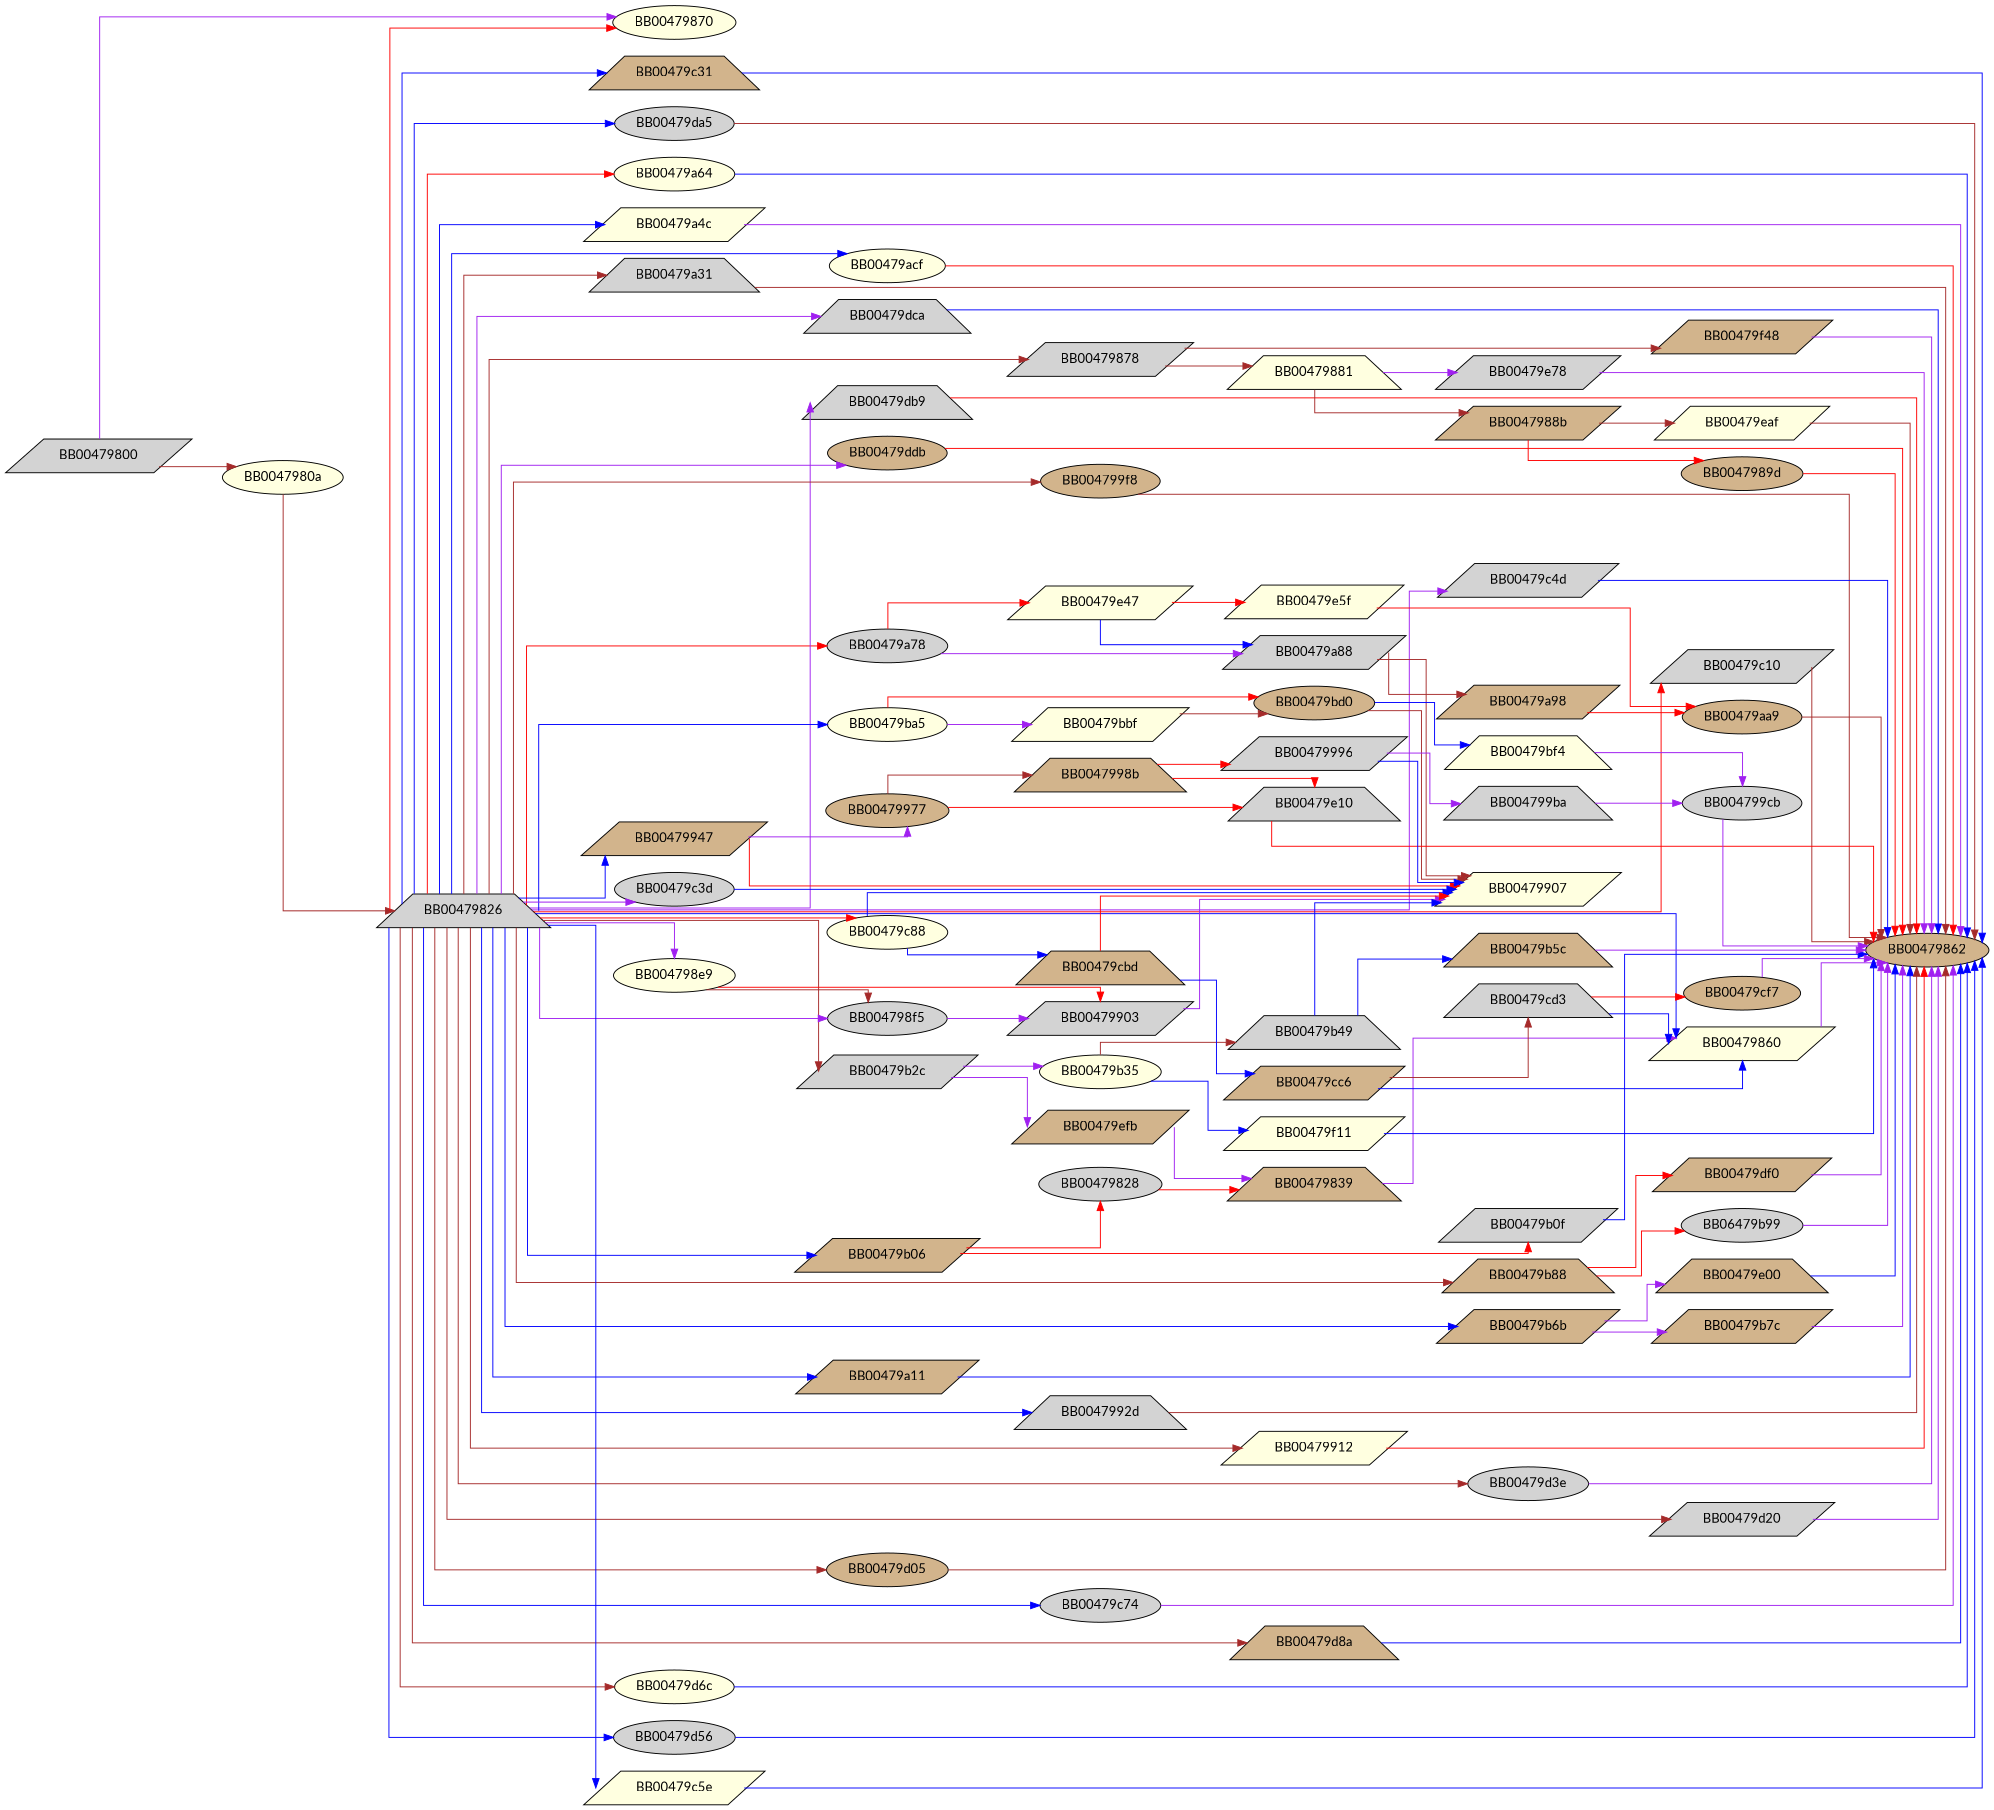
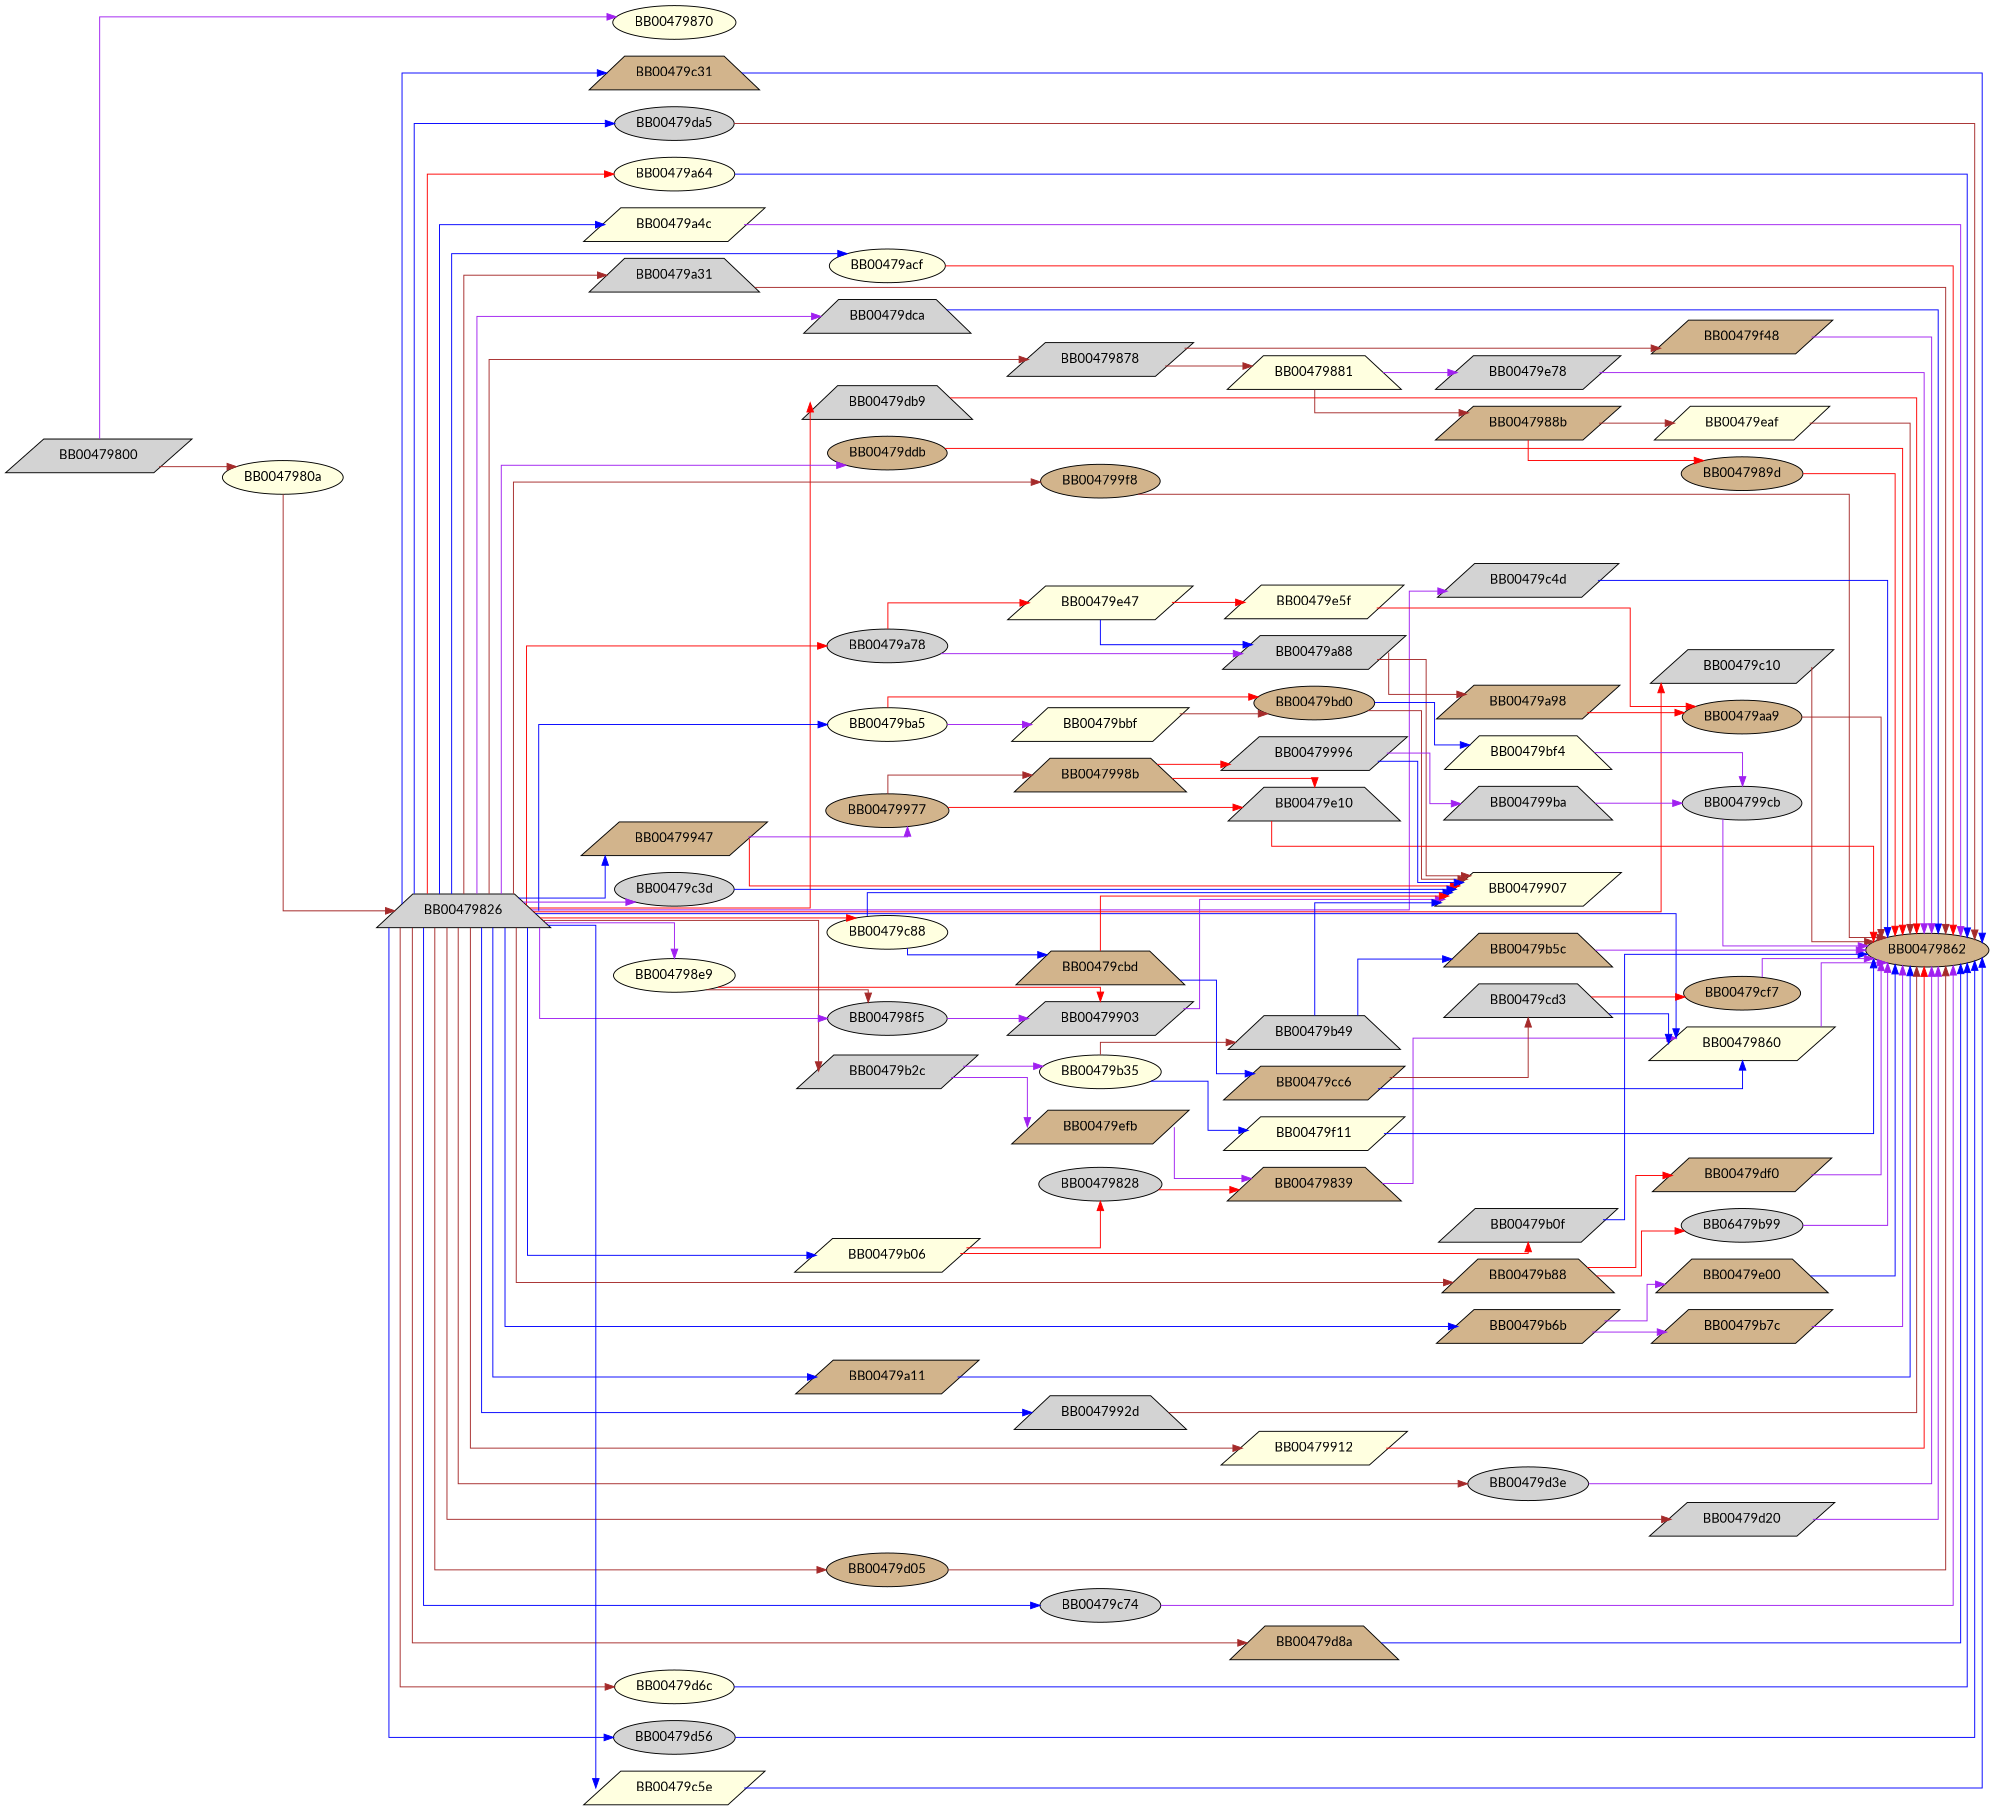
(390, 361) -> none
(810, 800) -> (810, 800)
(887, 1255) -> (887, 1255)
